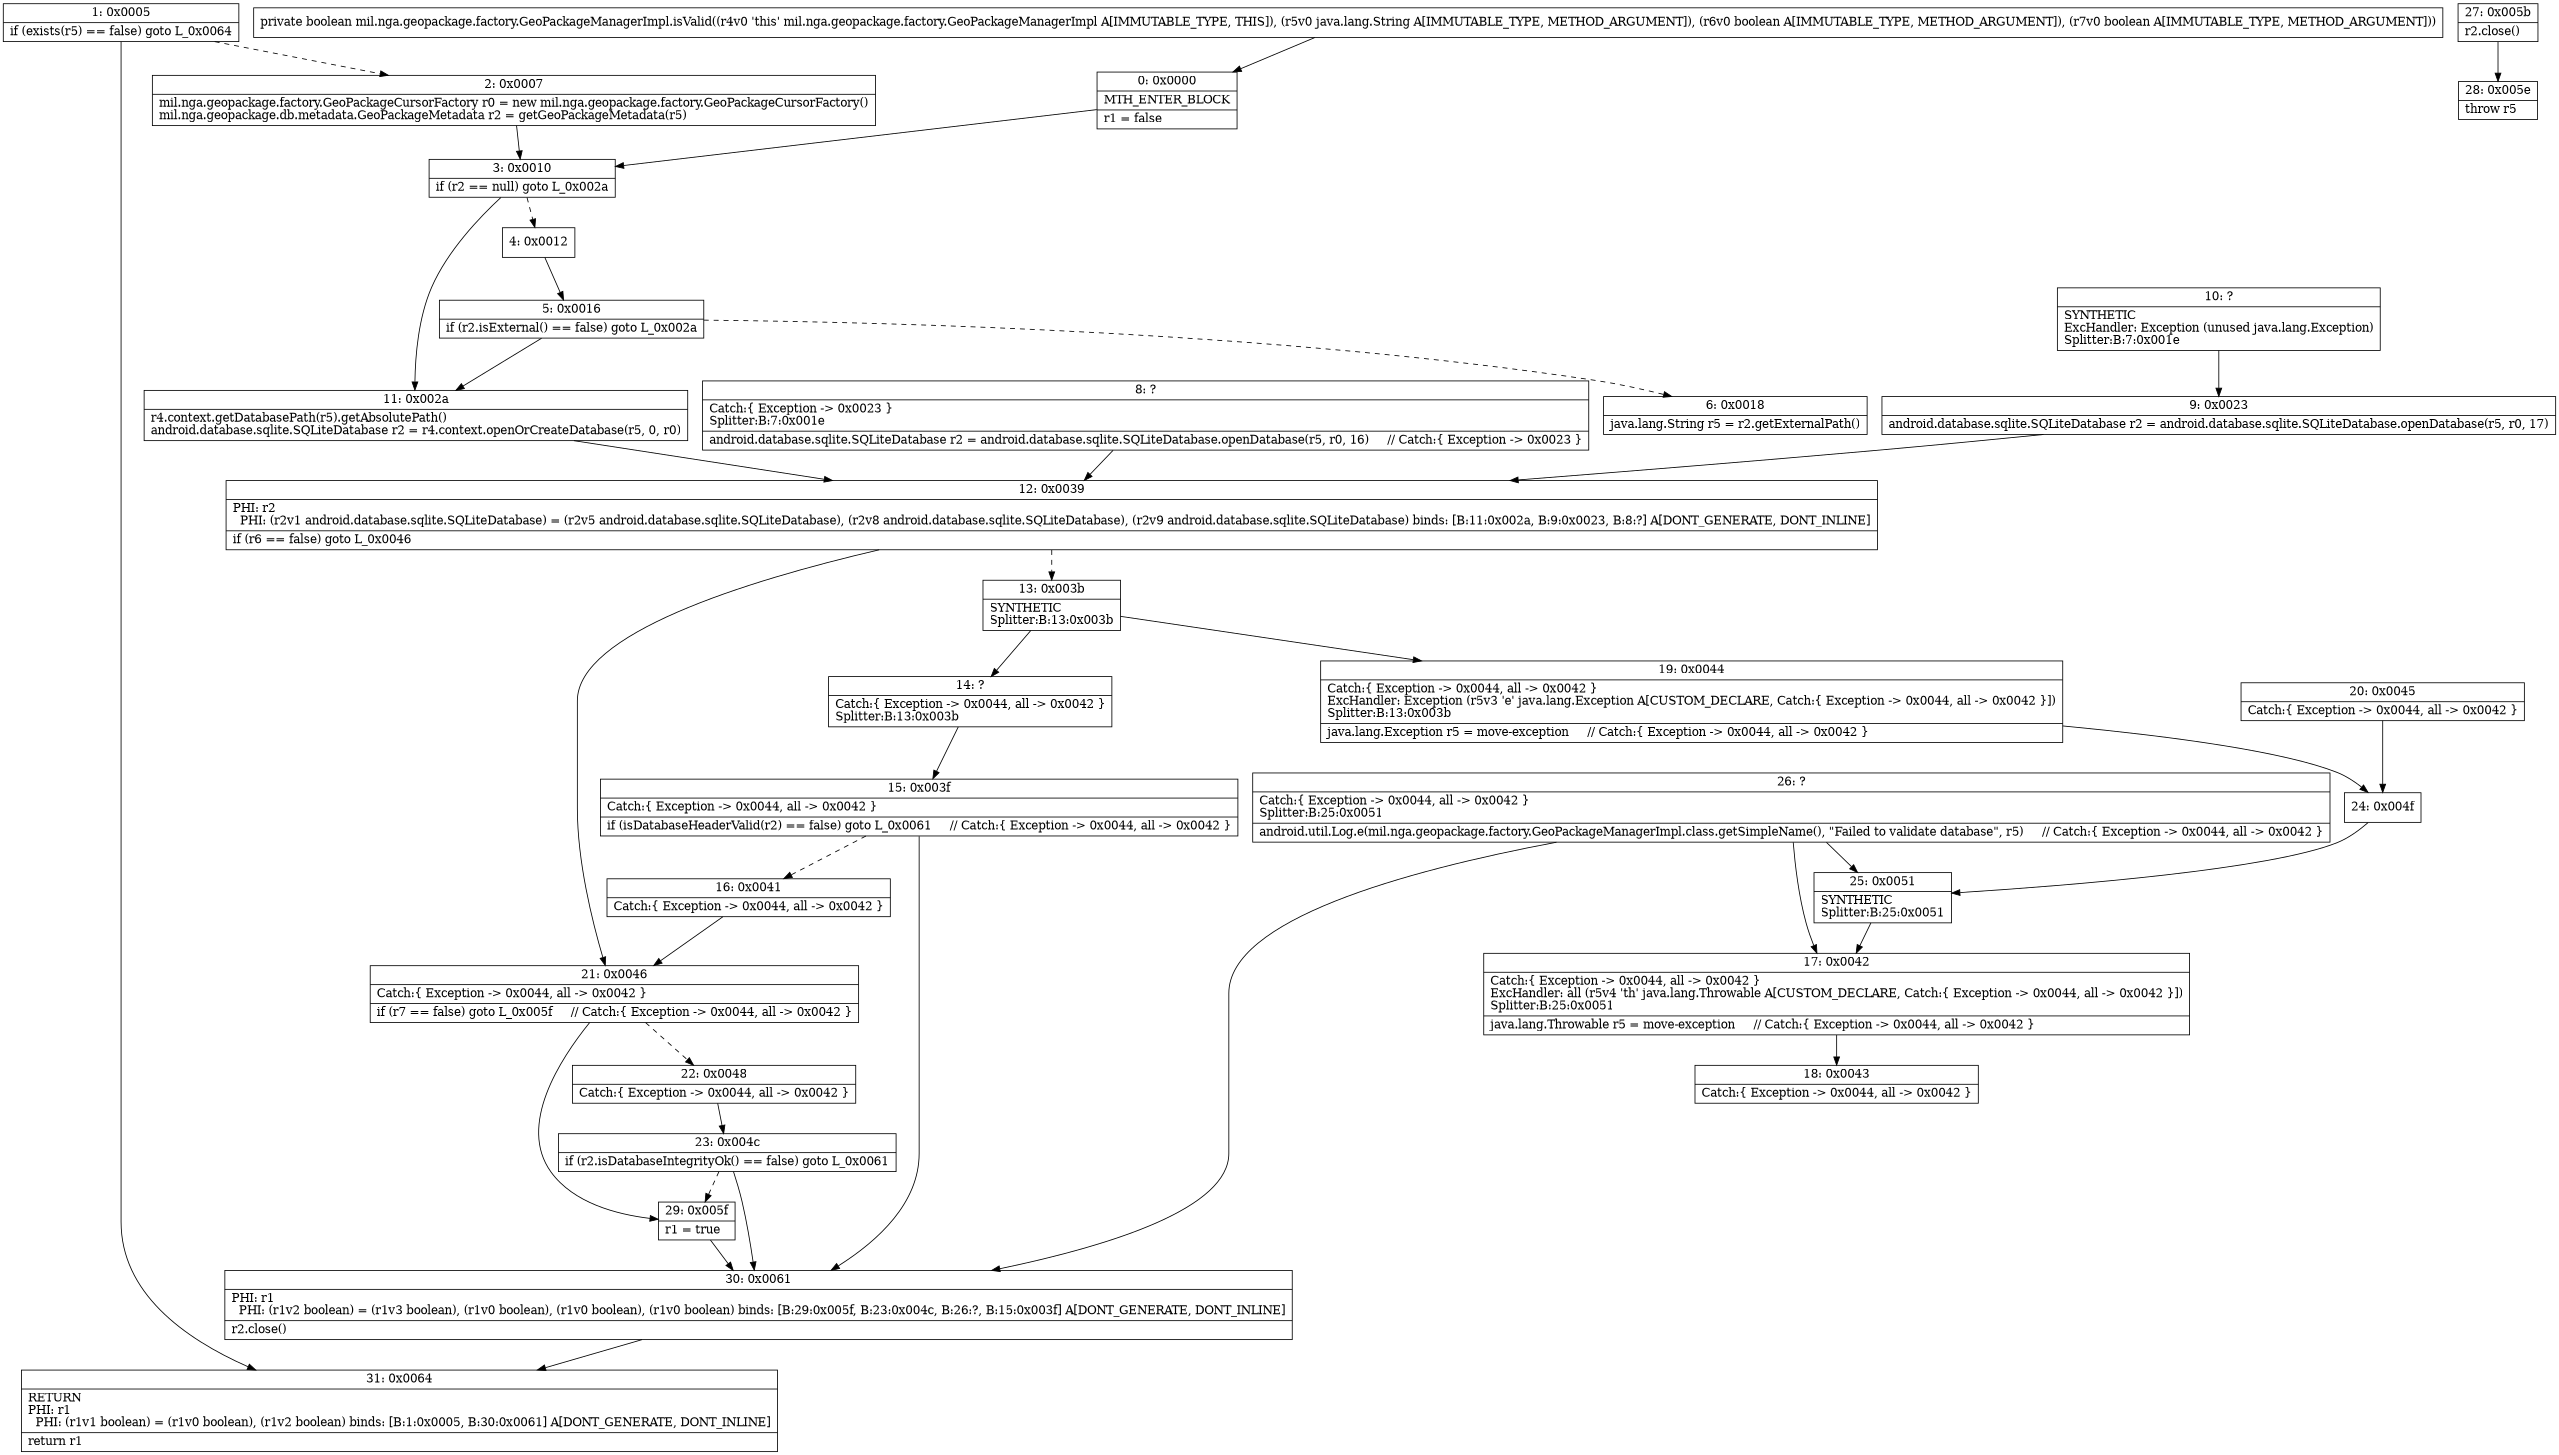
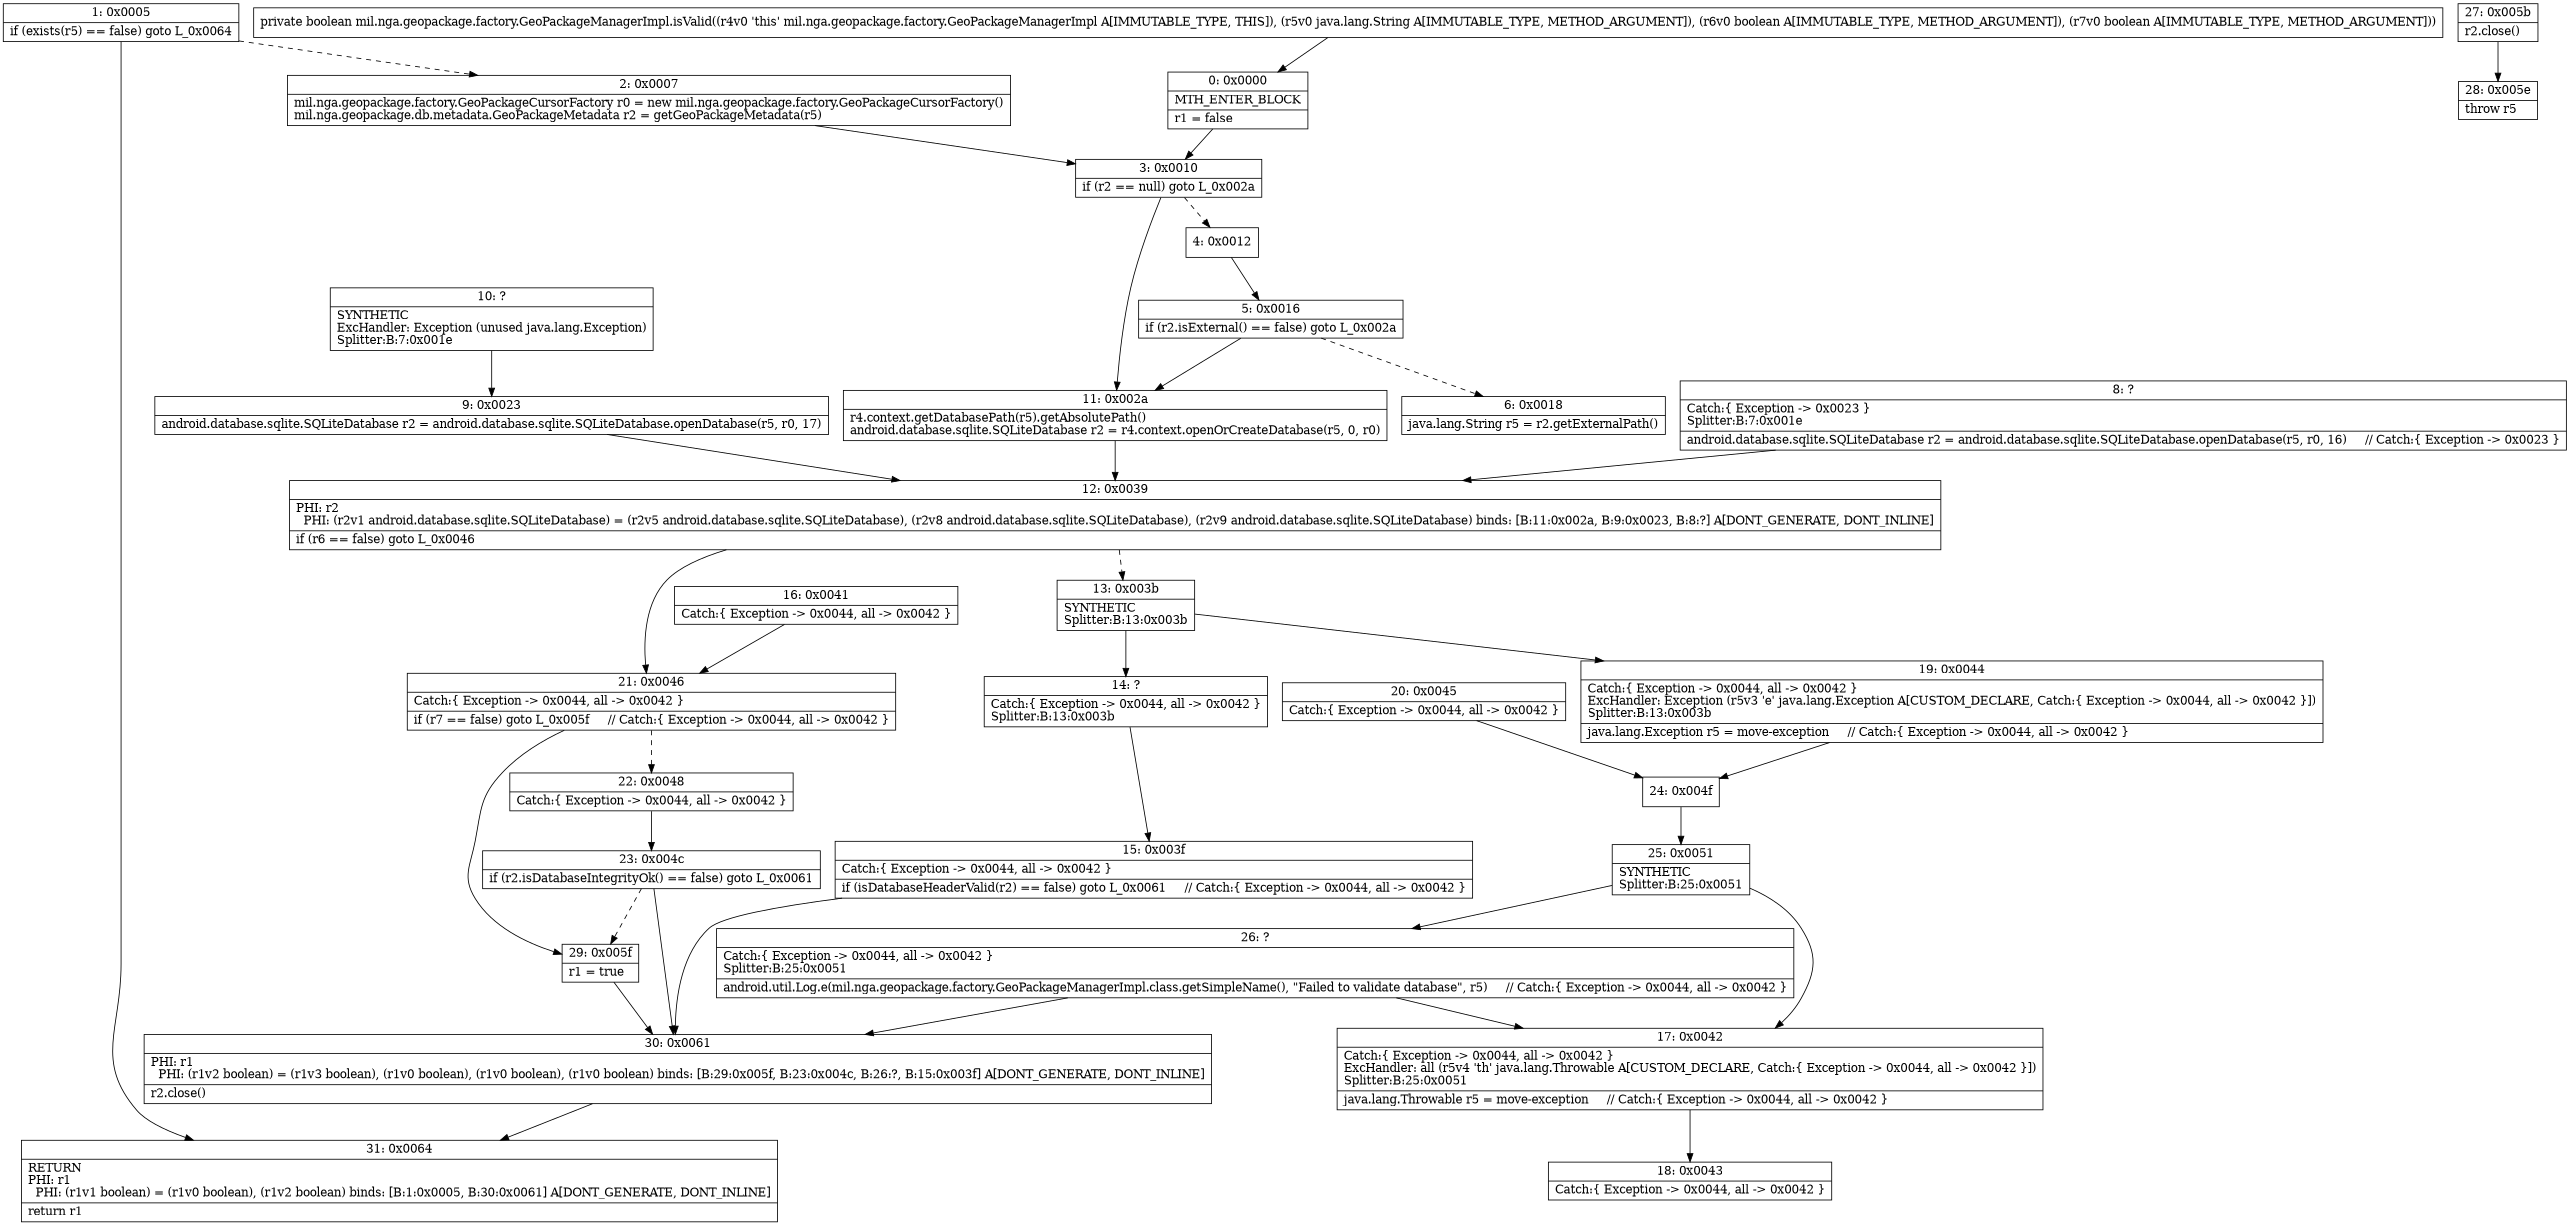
(829, 855) -> none
(1839, 855) -> (1516, 906)
